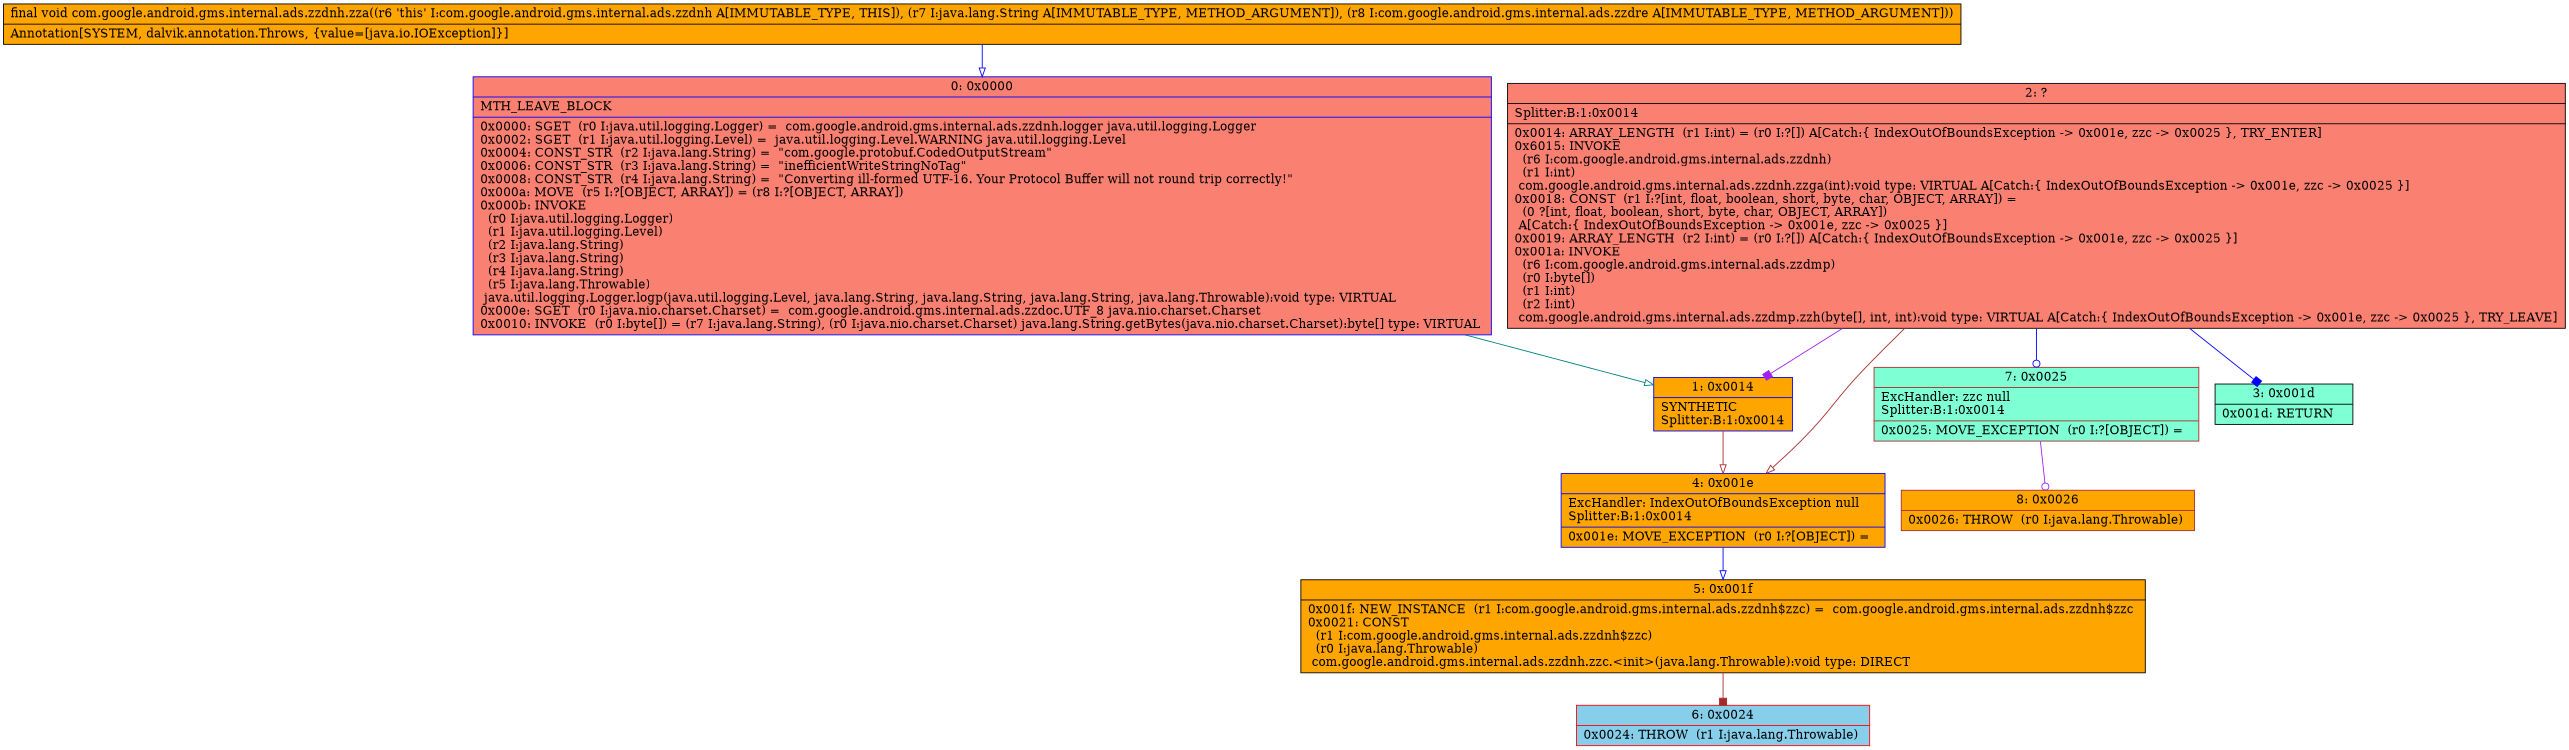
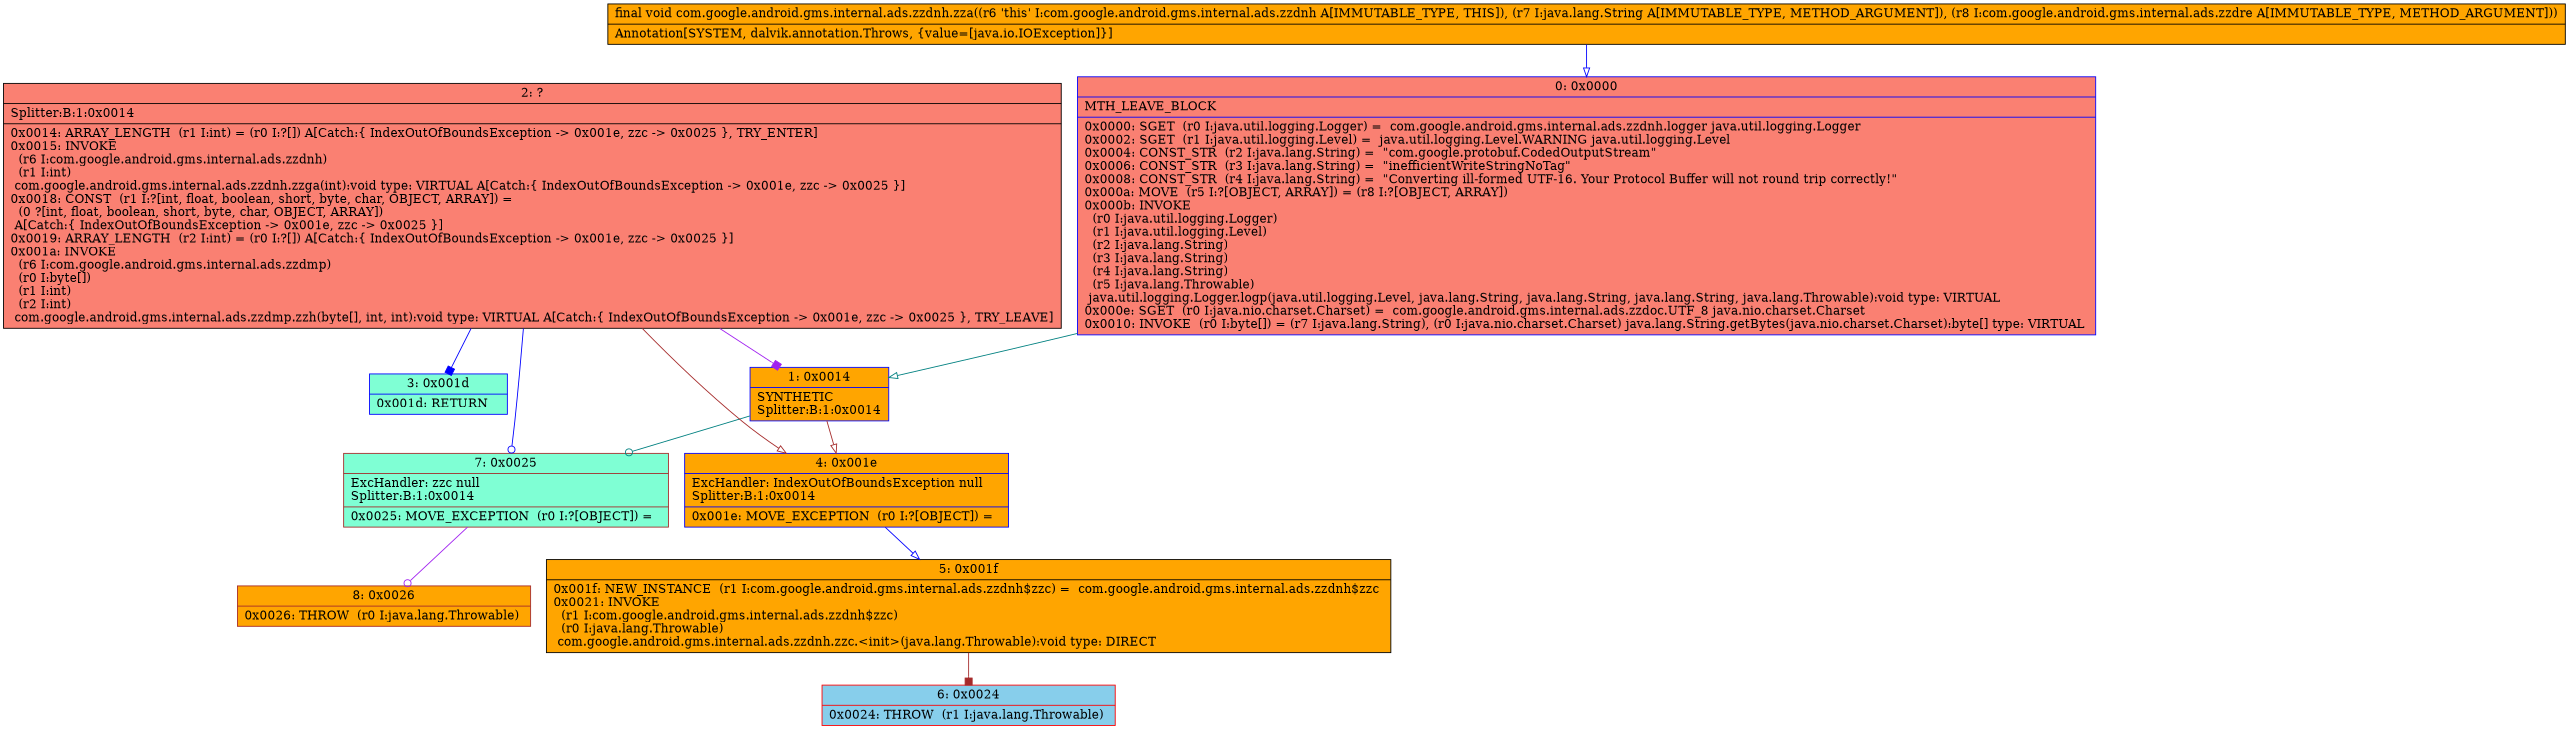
(1572, 147) -> (68, 147)
(2284, 404) -> (438, 394)
none -> (691, 434)
(1362, 623) -> (611, 603)
